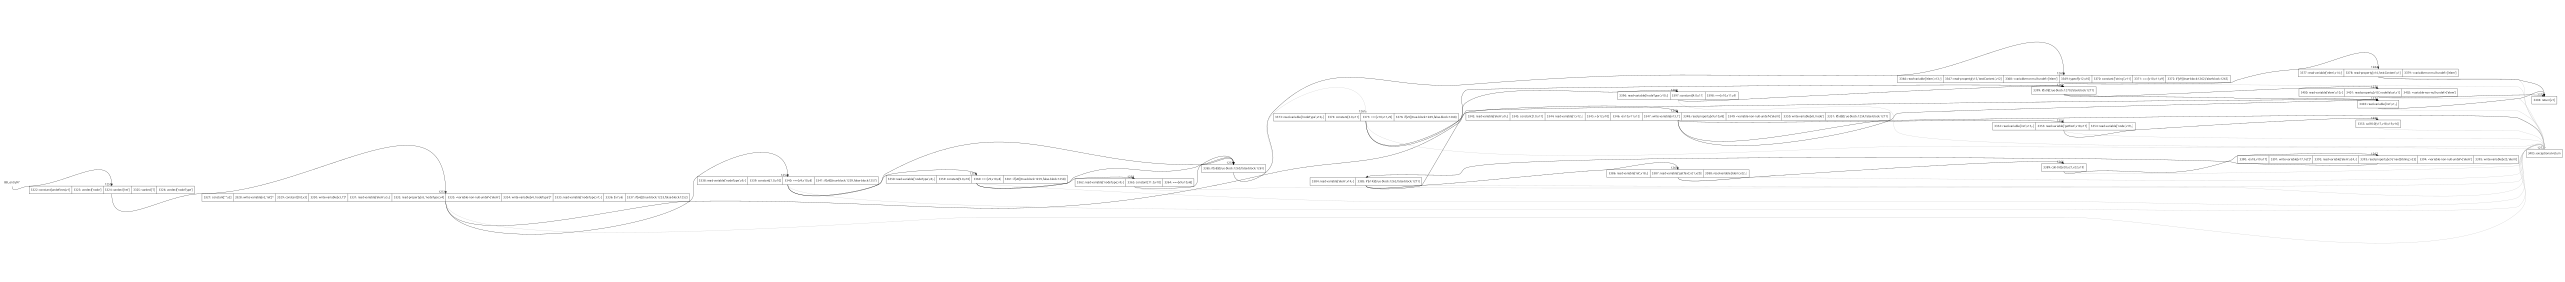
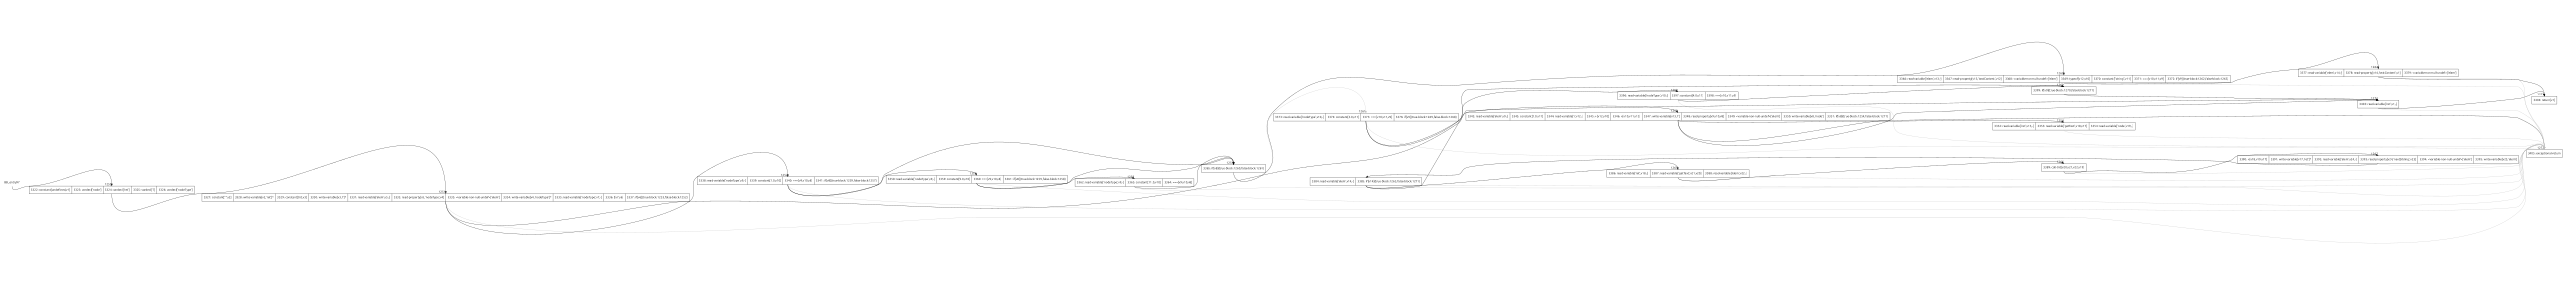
(2378, 93) -> none
(2378, 124) -> none
